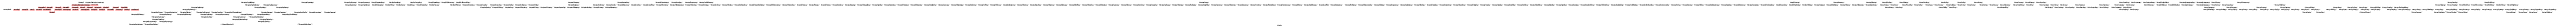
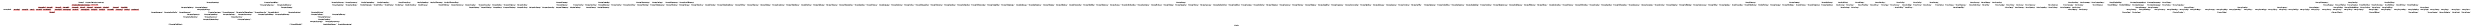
(838, 5) -> none
(1497, 5) -> none
(2081, 8) -> none
none -> (2189, 8)
(2499, 10) -> none
(203, 12) -> none
(264, 22) -> none
